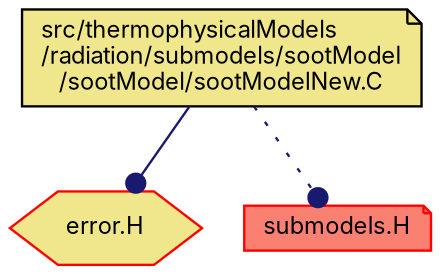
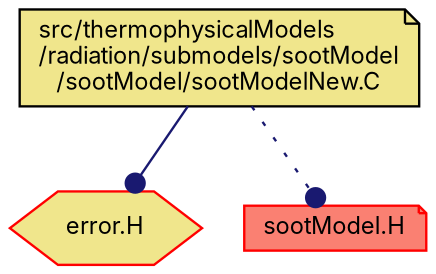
(338, 228) -> (335, 228)
